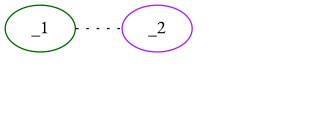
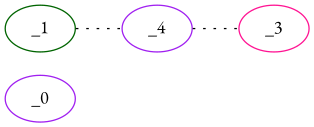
(157, 29) -> (157, 29)
none -> (274, 29)
none -> (40, 99)
